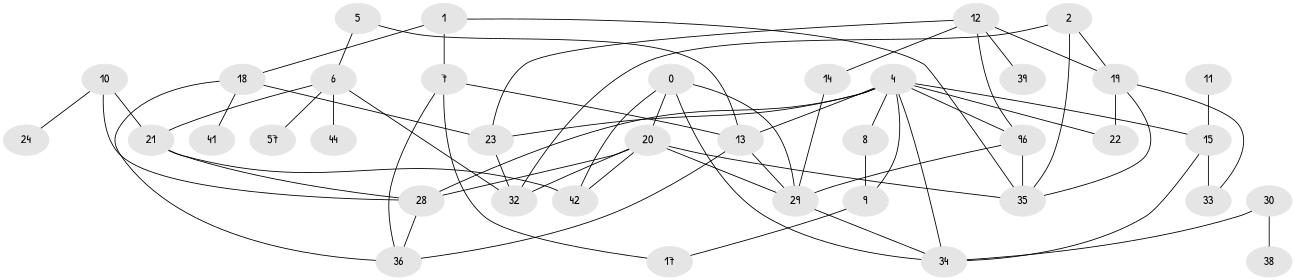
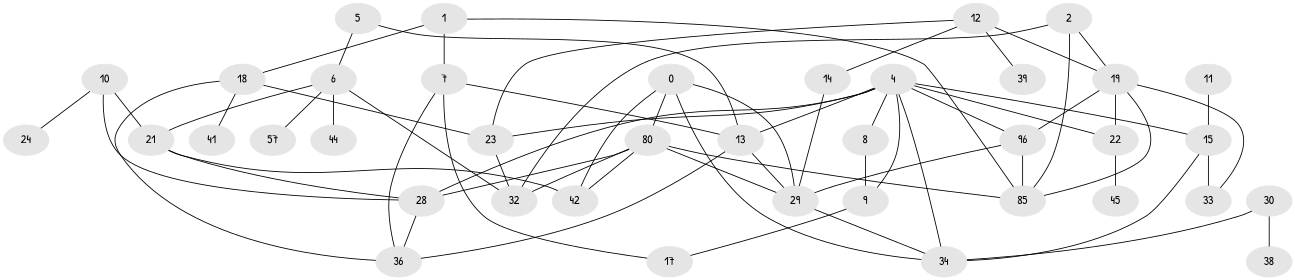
(988, 83) -> (1075, 106)
(648, 140) -> (648, 140)
(1023, 201) -> (1023, 201)
none -> (1116, 201)
